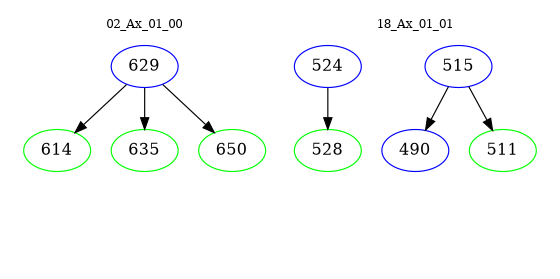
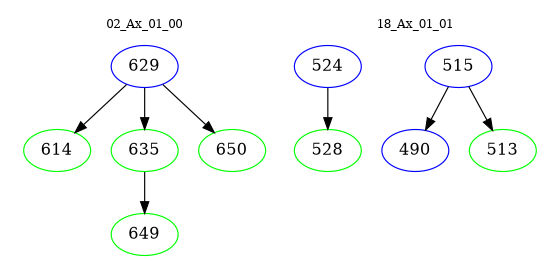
(503, 150) -> (503, 150)
none -> (145, 235)
